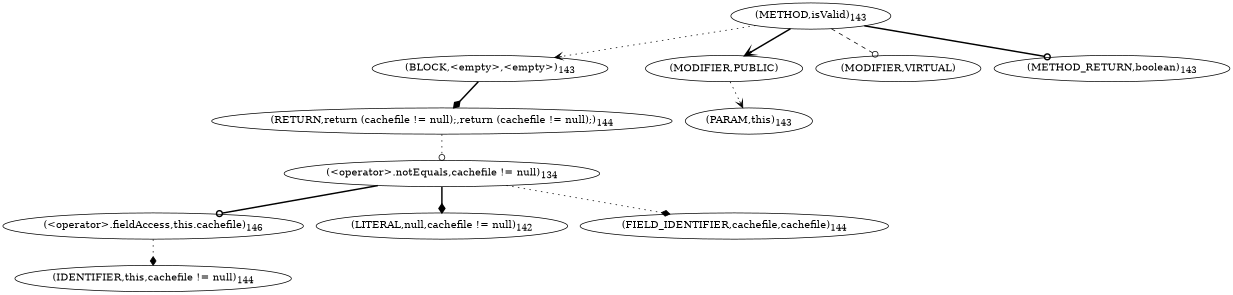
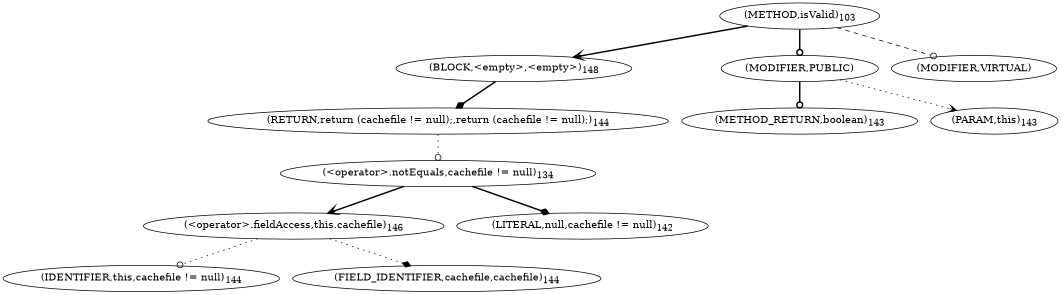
(858, 15) -> (847, 15)
(771, 40) -> (800, 39)
(659, 41) -> (664, 41)
(954, 41) -> (800, 92)
(567, 67) -> (590, 67)
(300, 199) -> (369, 199)
(584, 199) -> (366, 251)
(153, 248) -> (220, 251)
